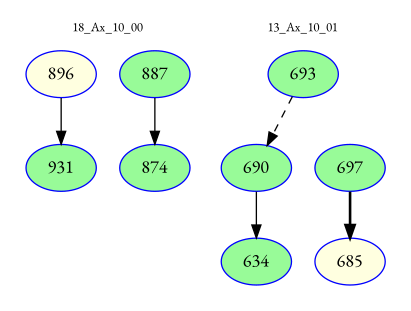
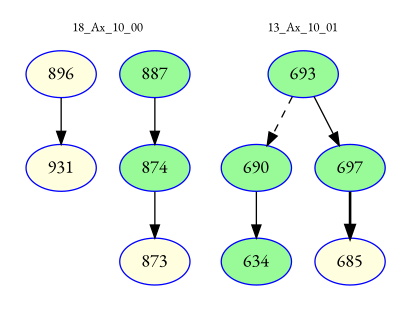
none -> (324, 115)
(61, 168) -> (61, 168)
none -> (155, 262)
